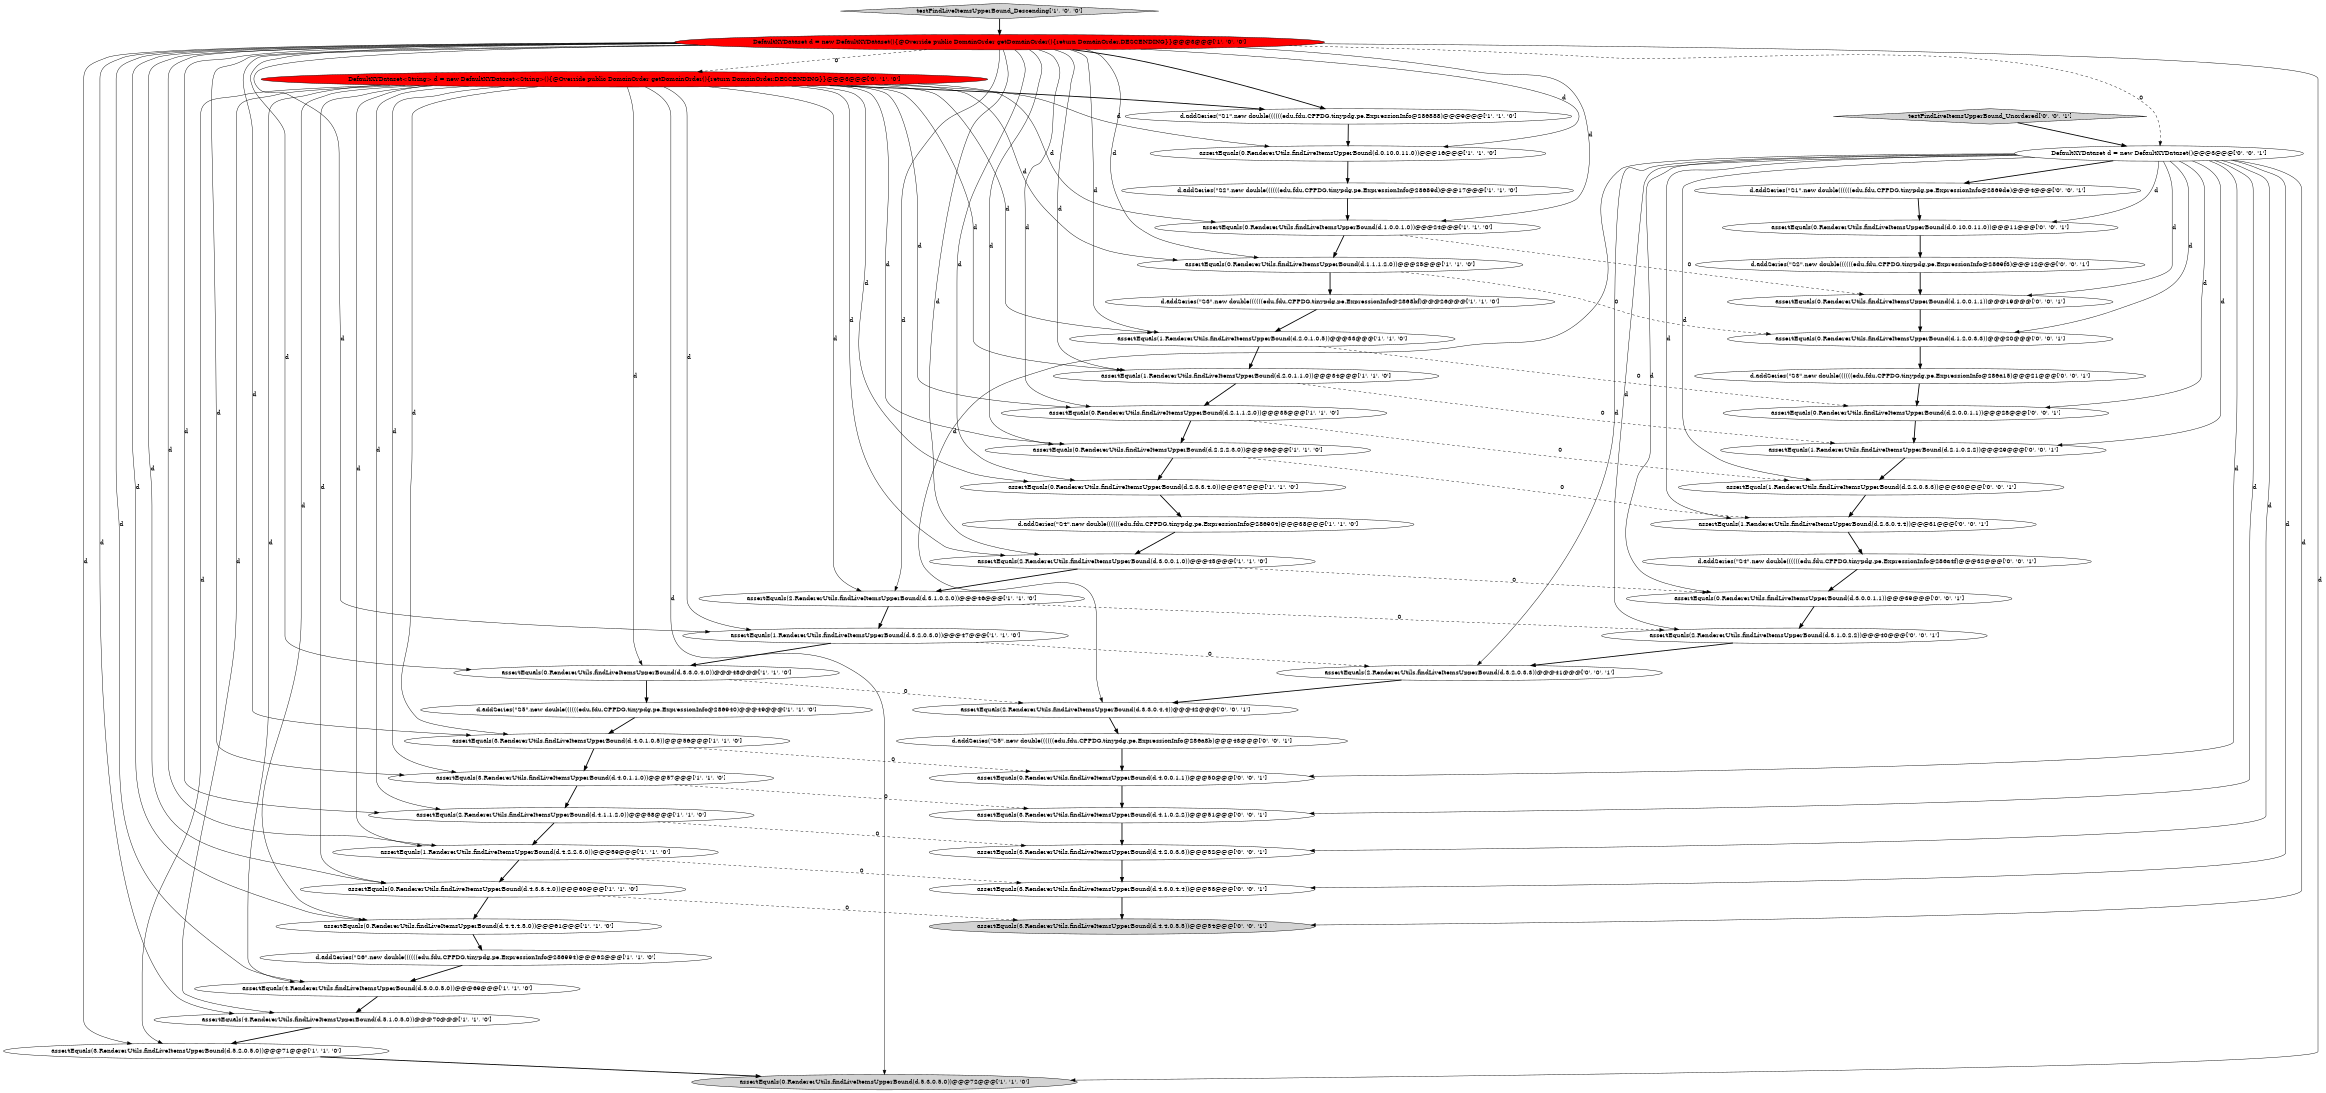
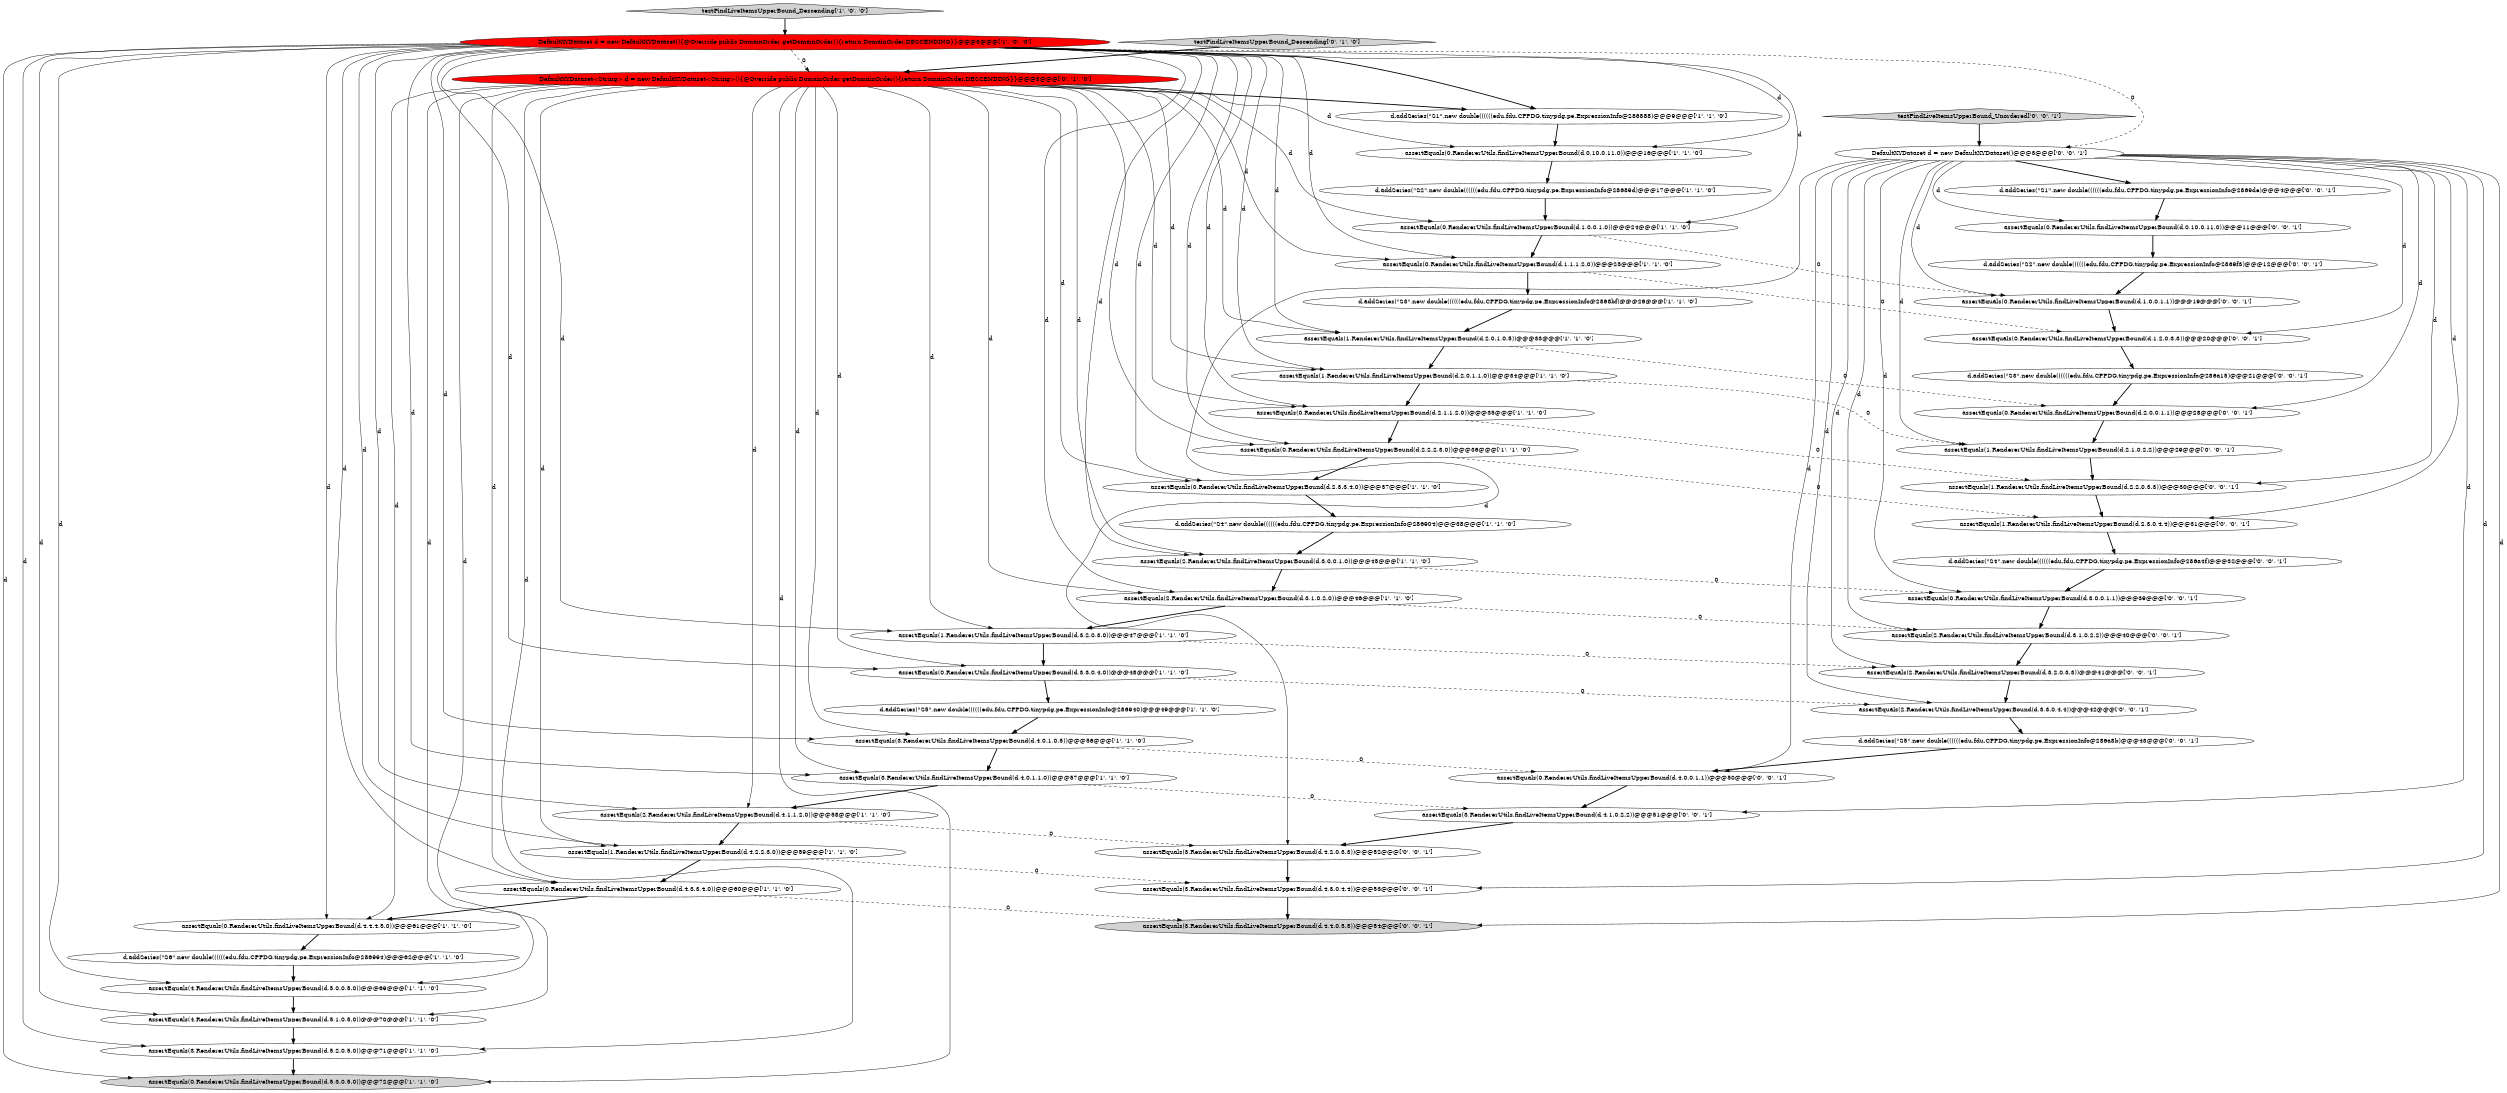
none -> (1277, 42)
